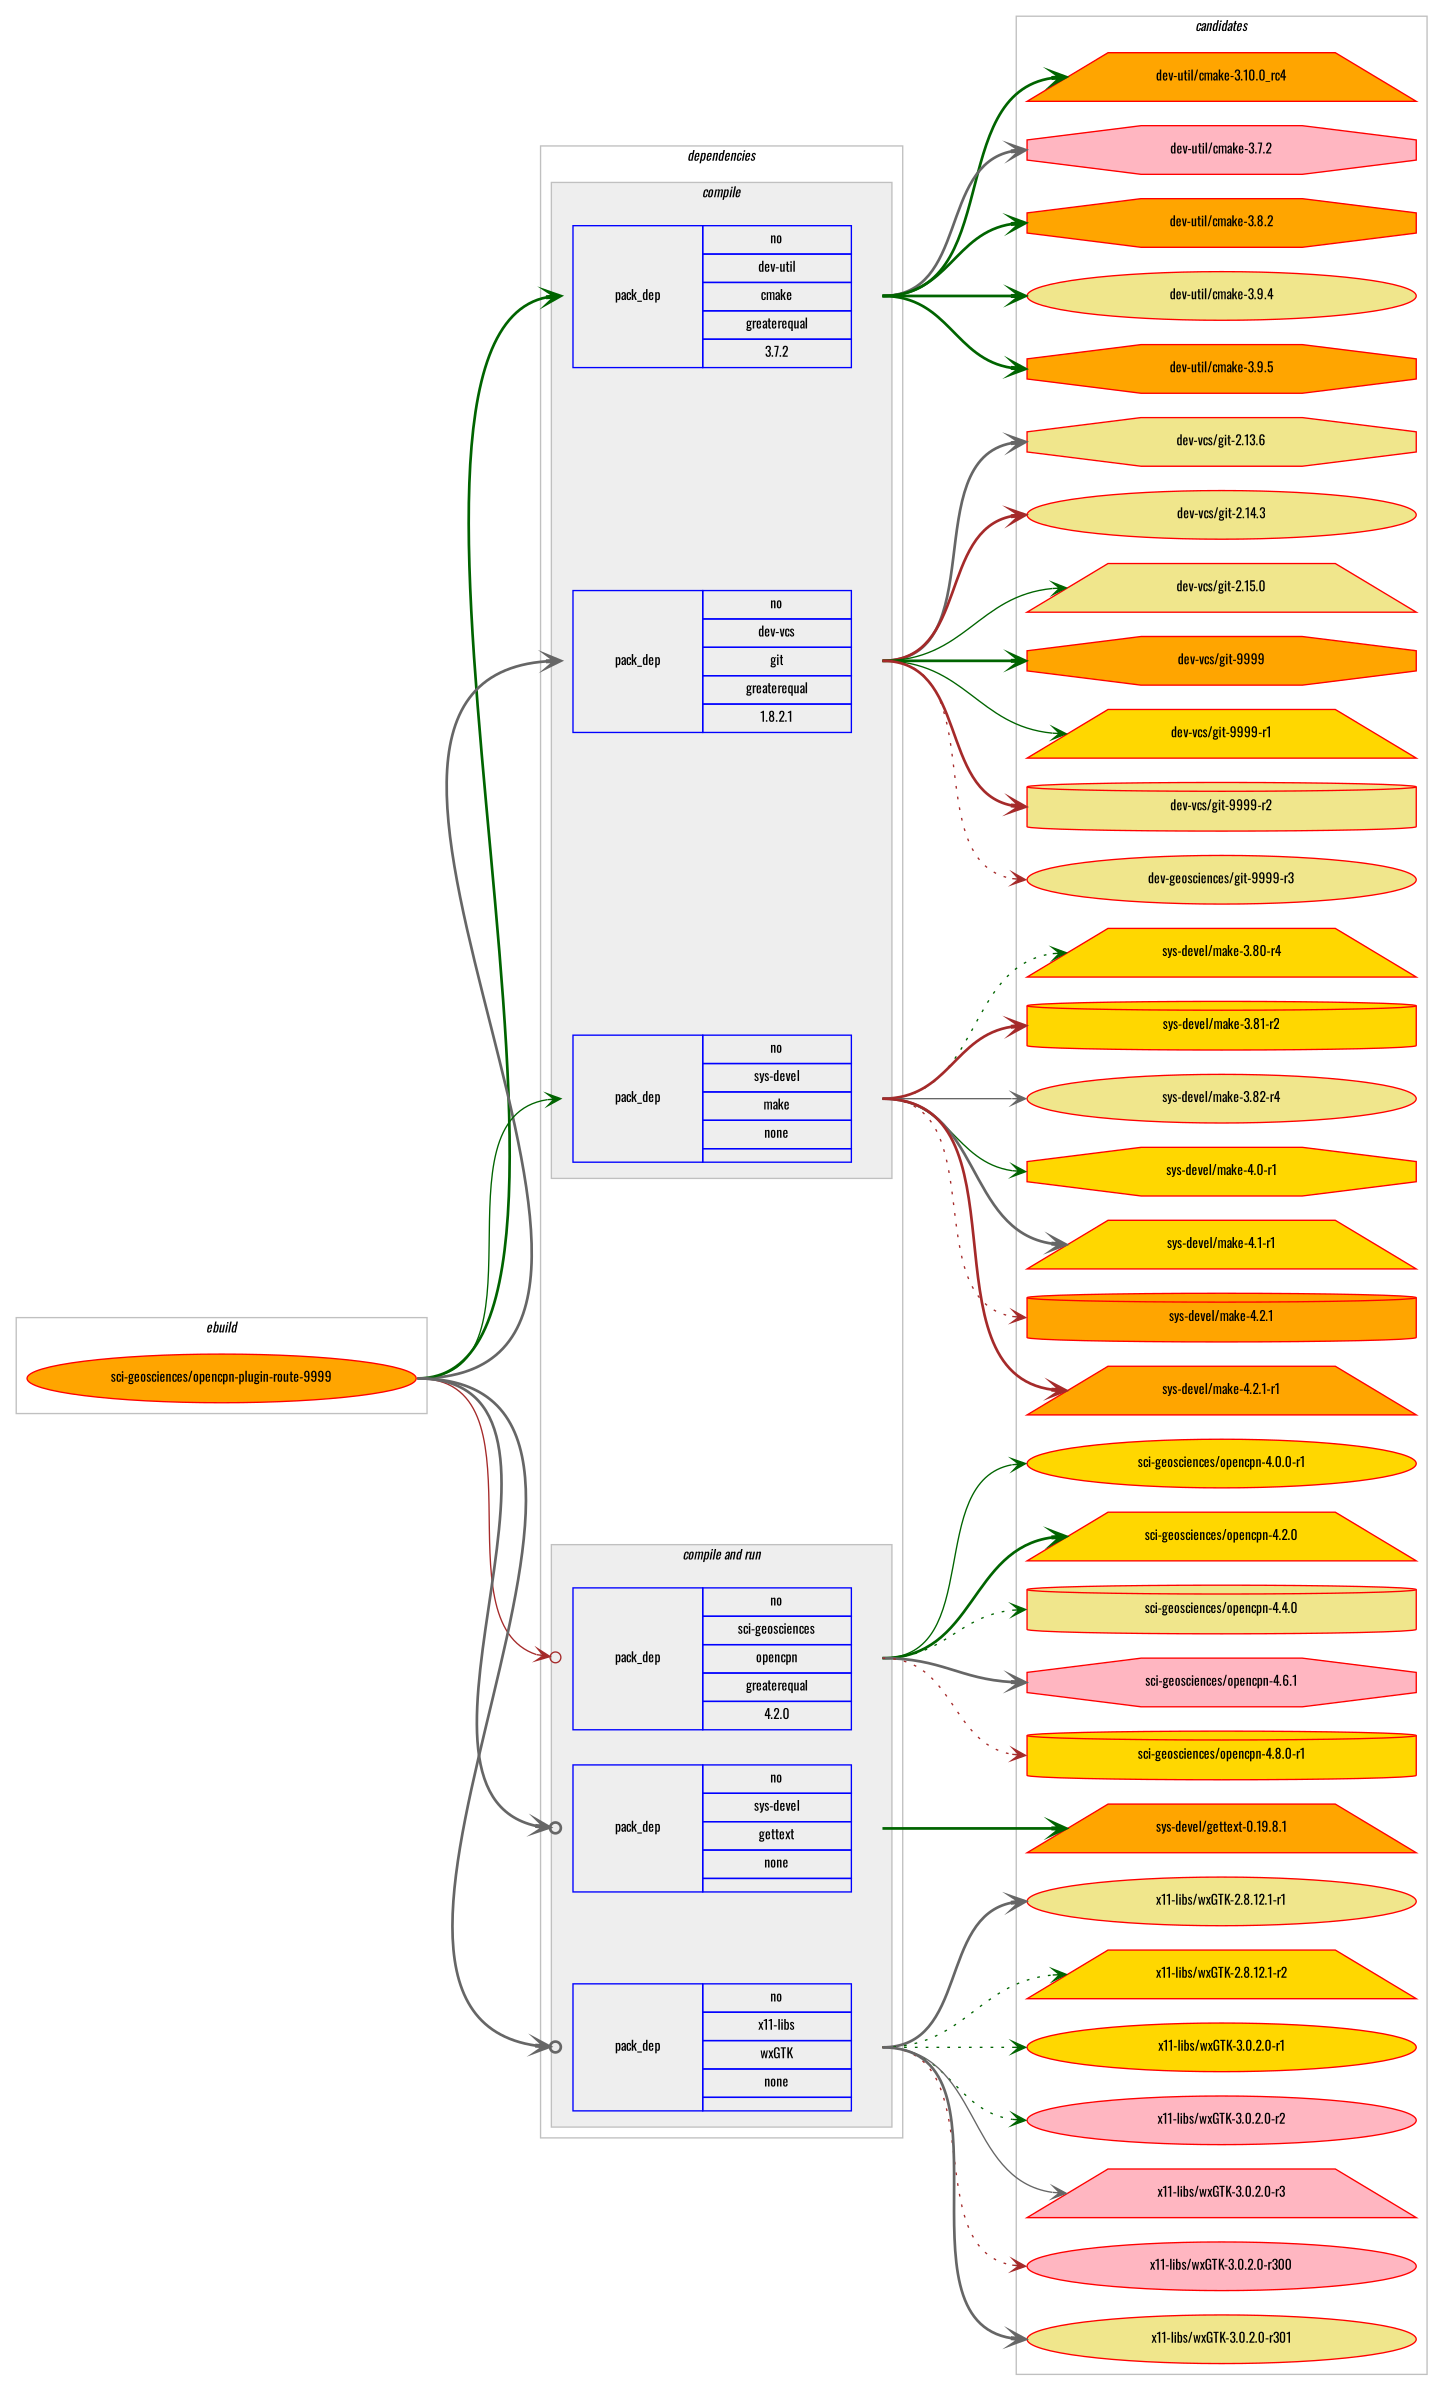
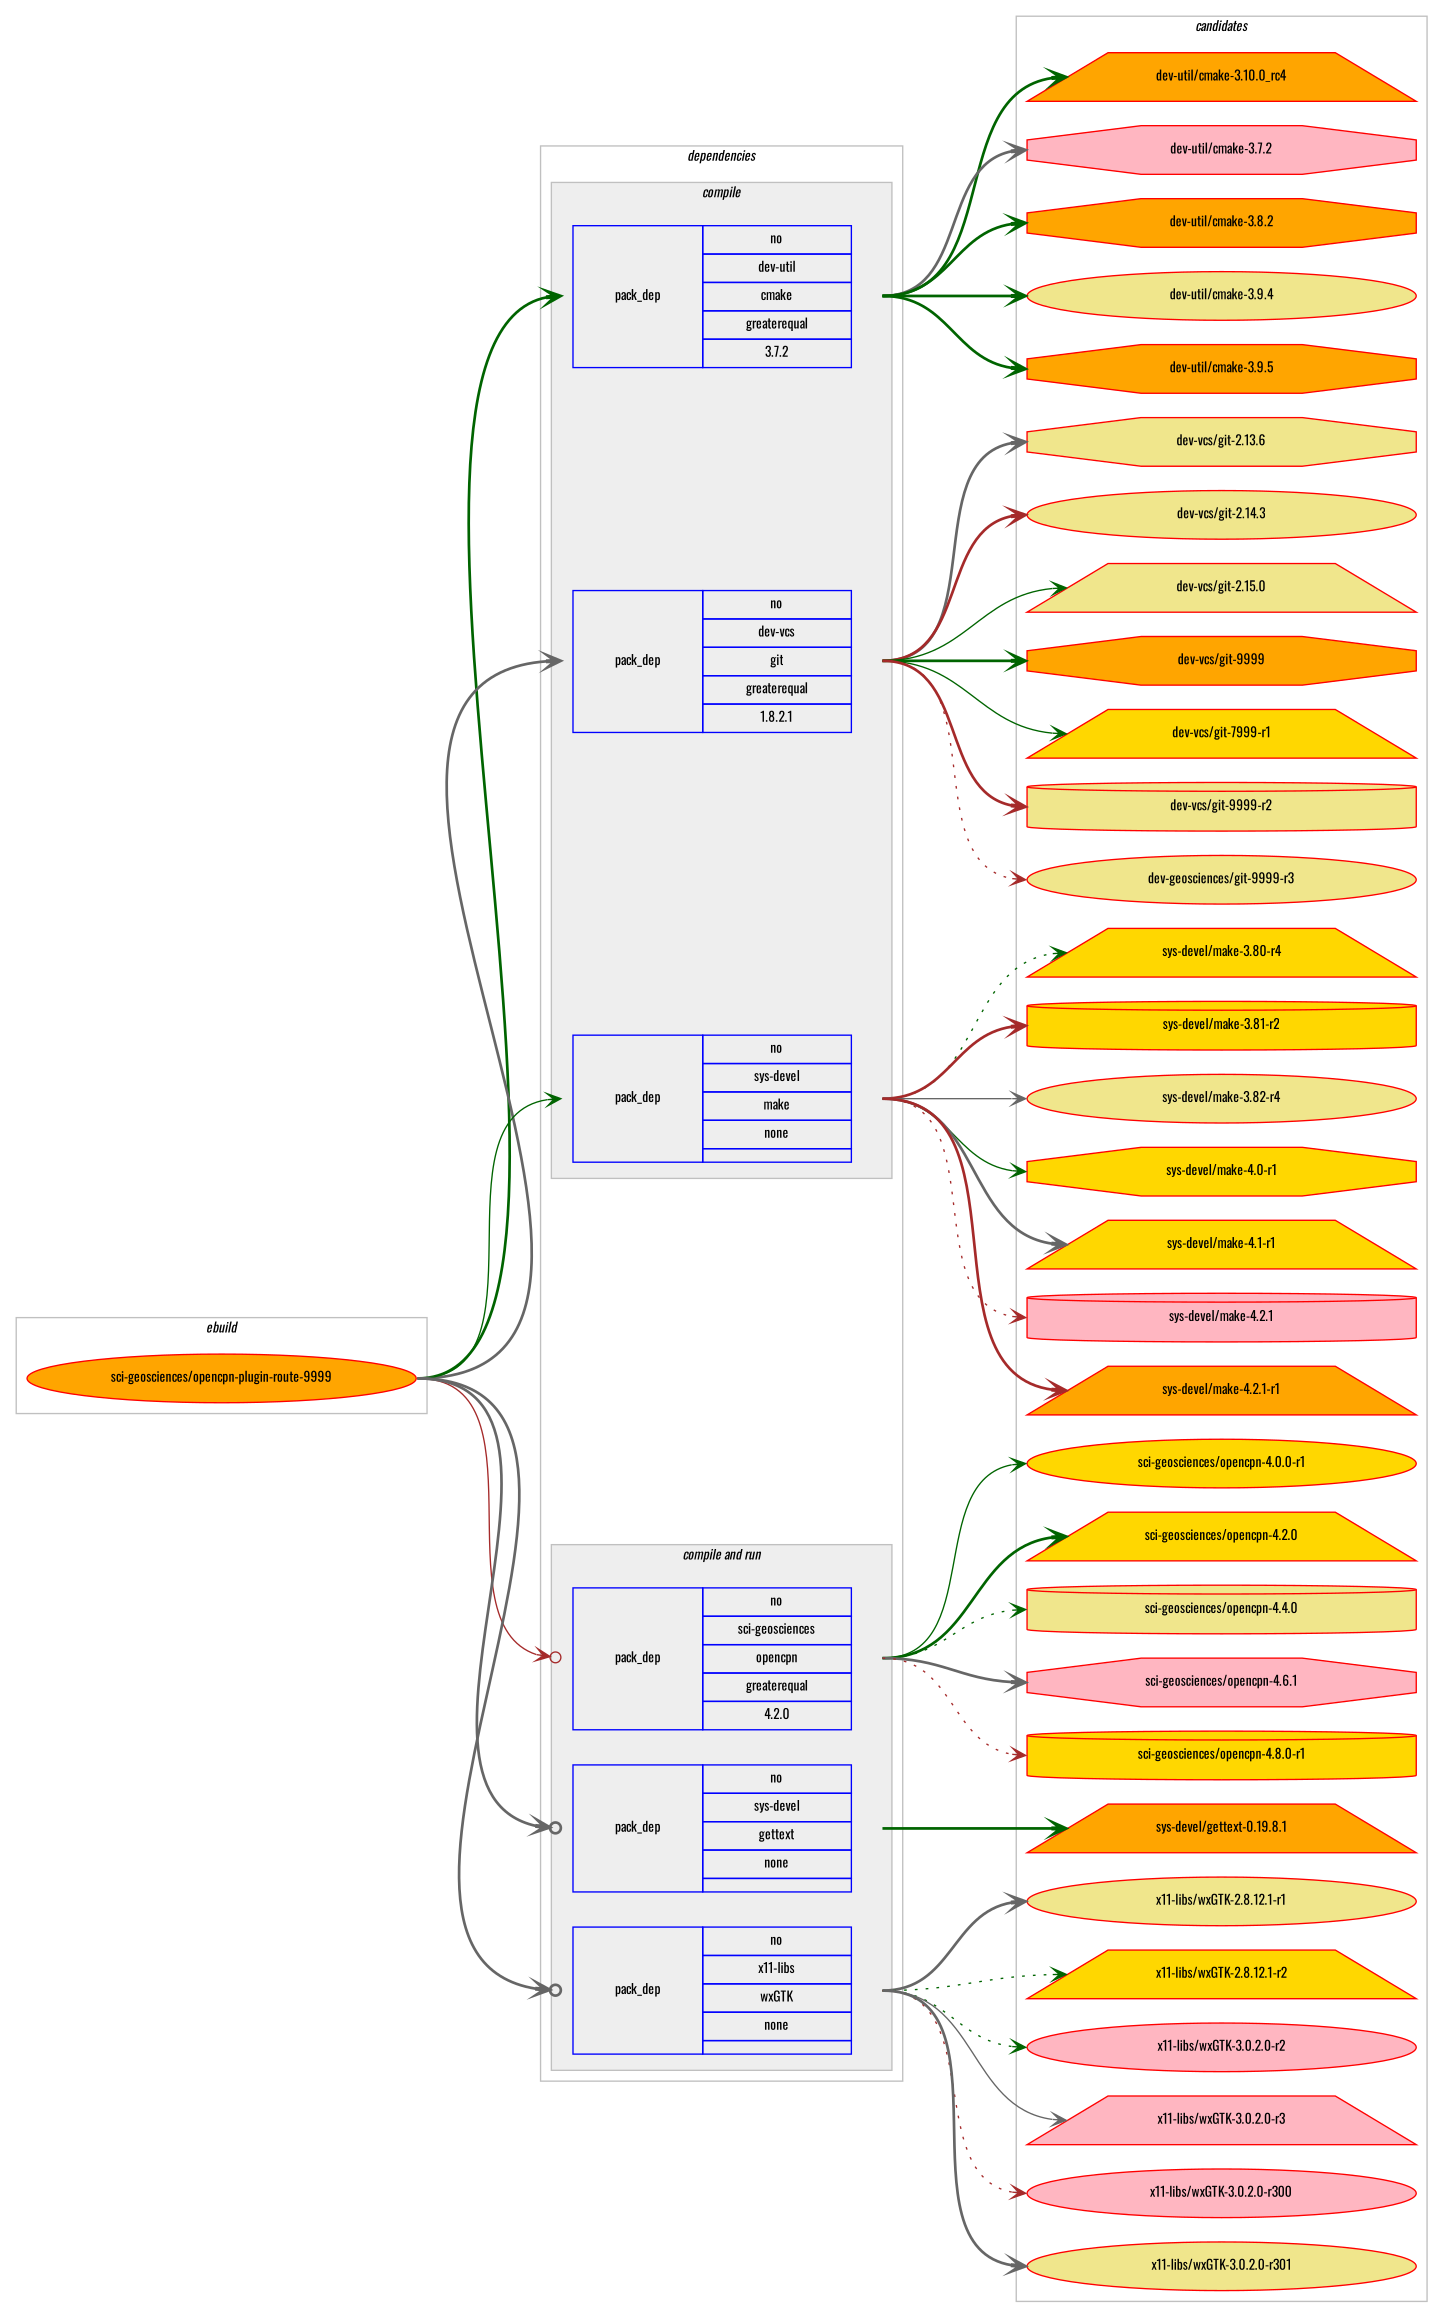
(1222, 734) -> (1222, 734)
(1222, 1318) -> (1222, 1318)
(1222, 2047) -> none
